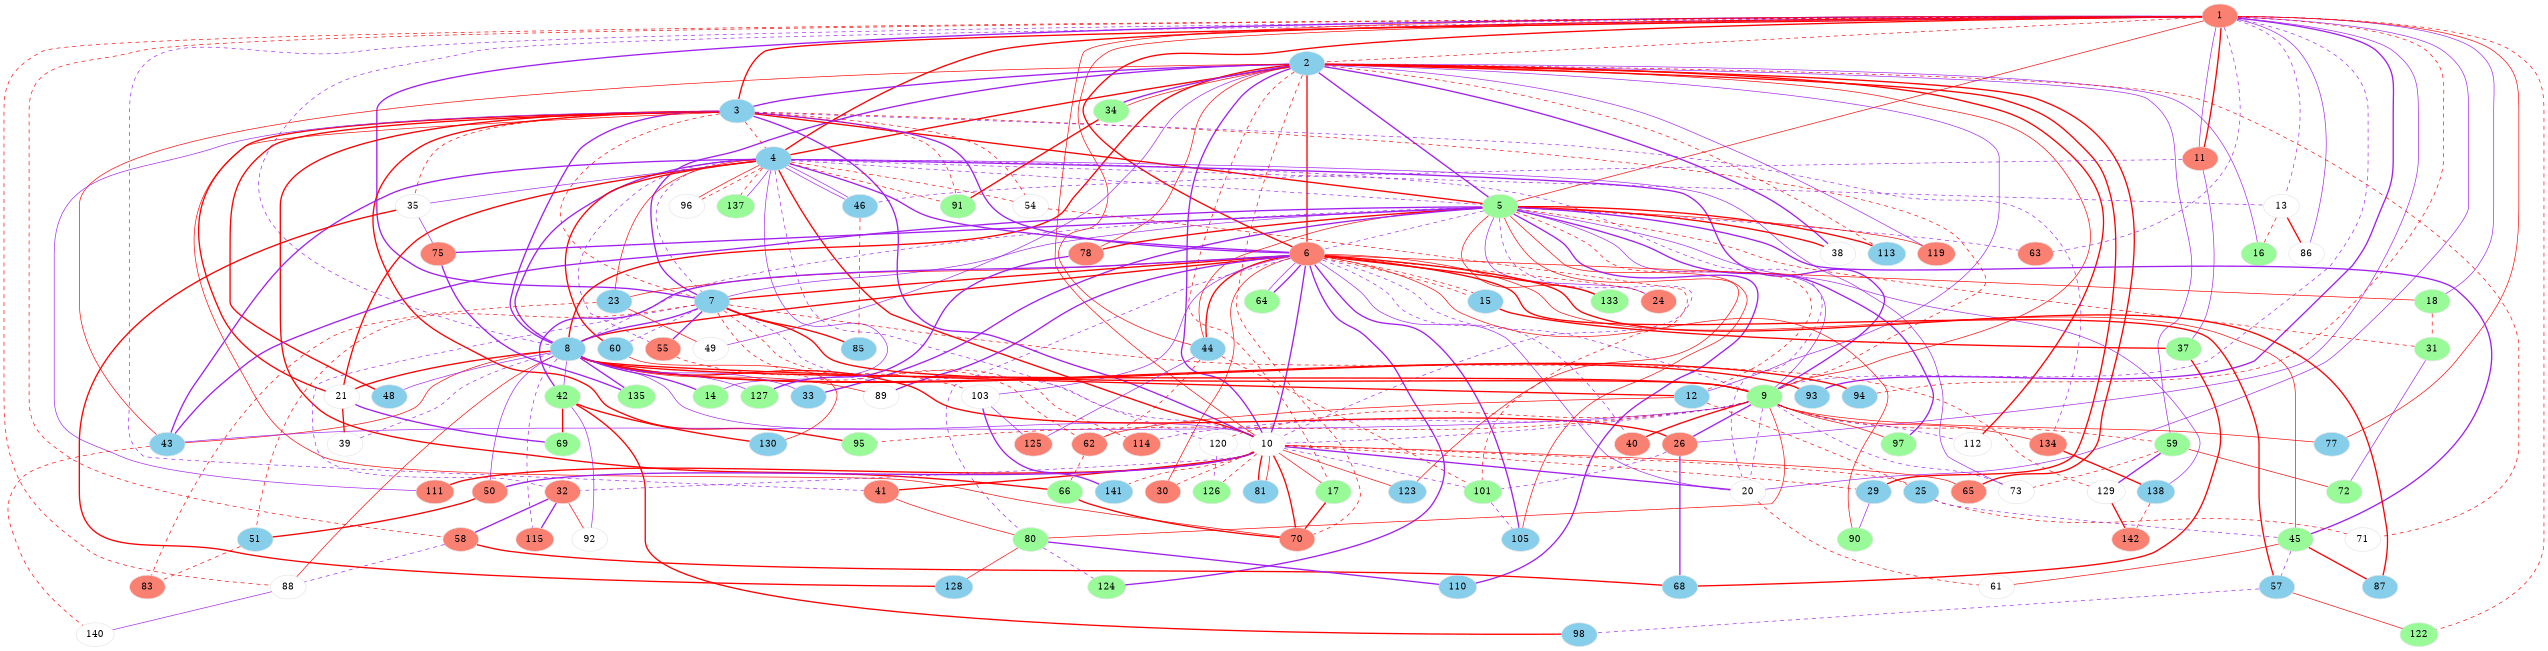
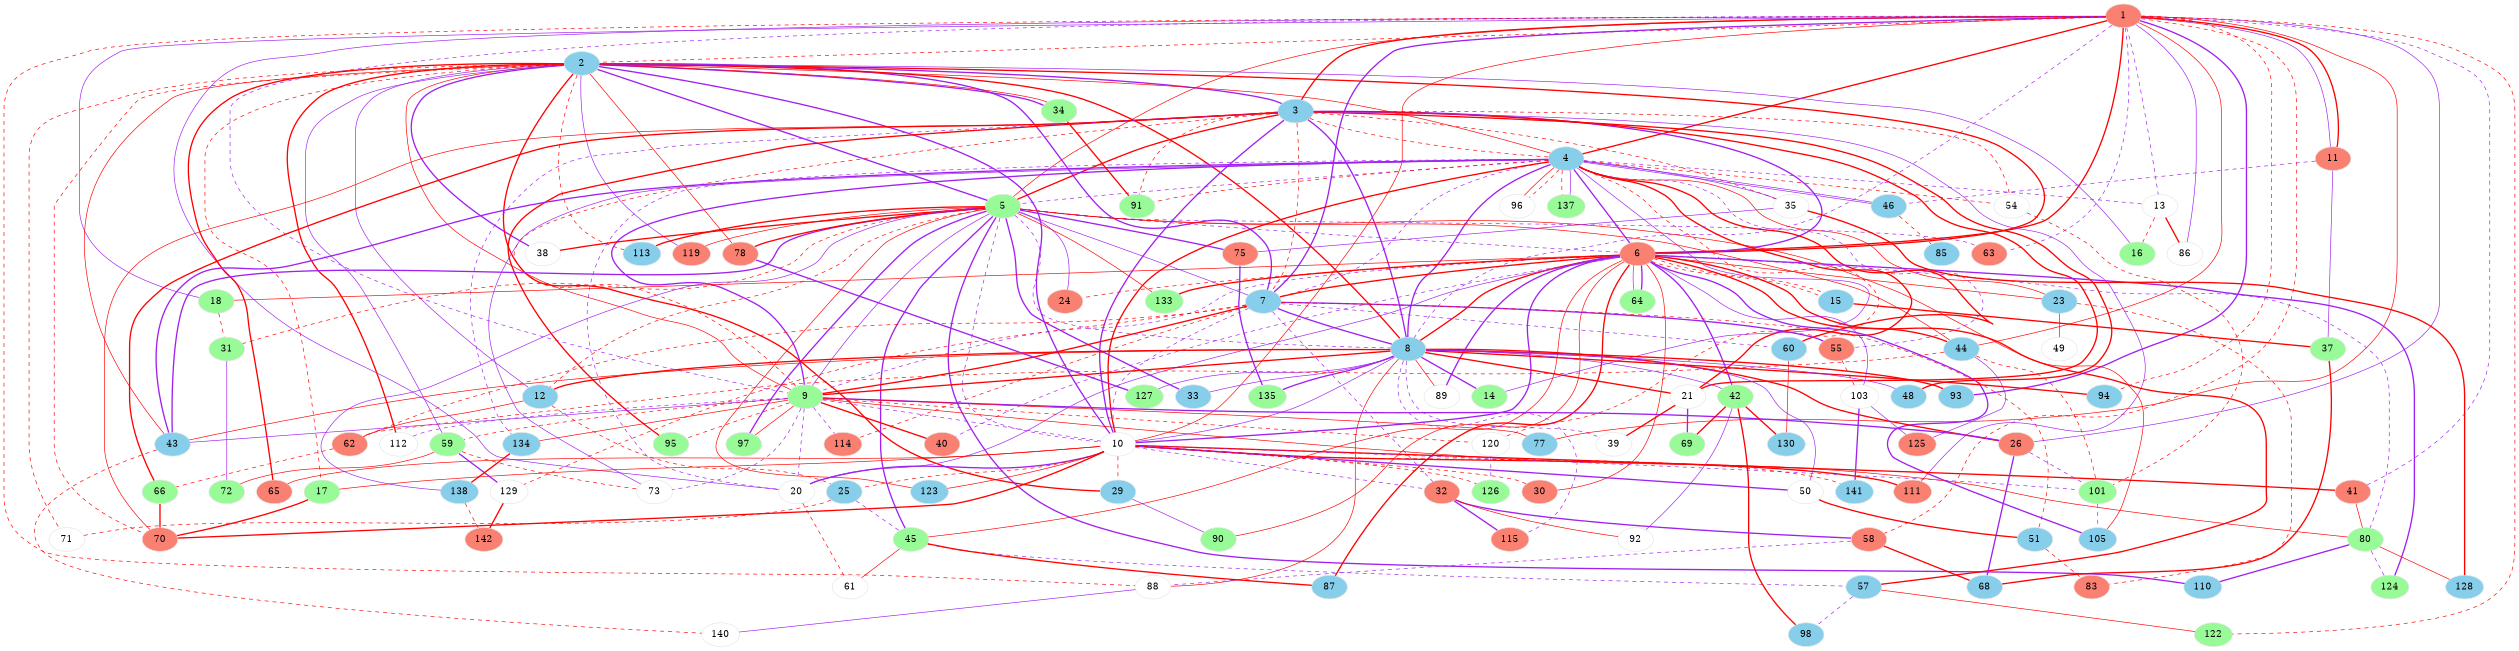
(1040, 108) -> (1270, 94)
(1031, 242) -> none
(806, 330) -> none
(937, 349) -> (1873, 314)
(2048, 444) -> (522, 444)
(490, 492) -> (1805, 492)
(1261, 492) -> none
